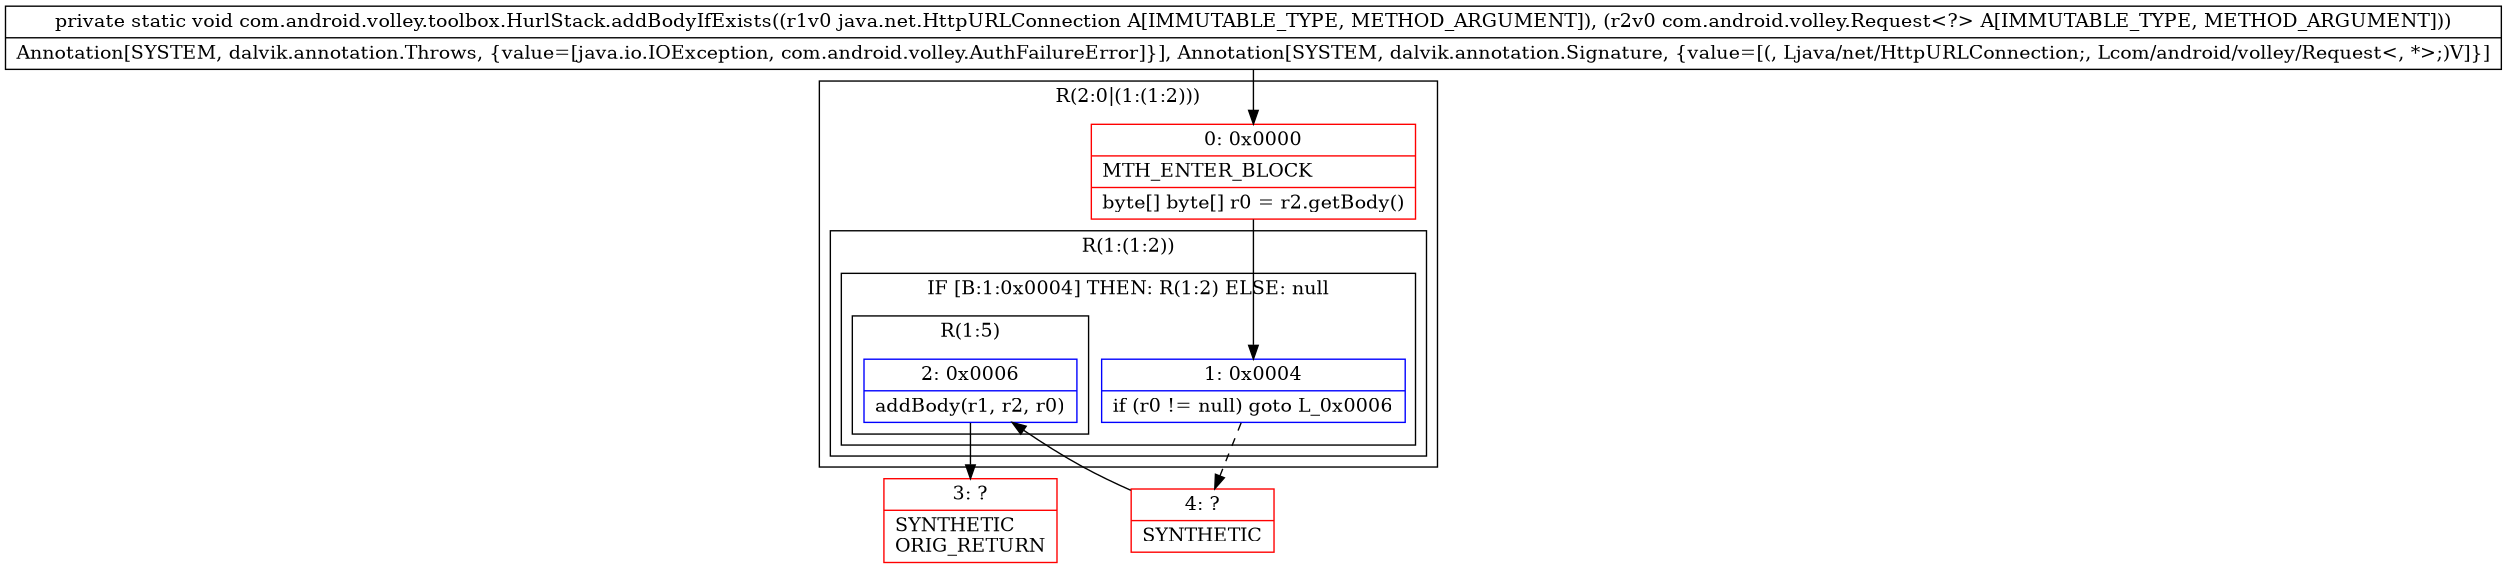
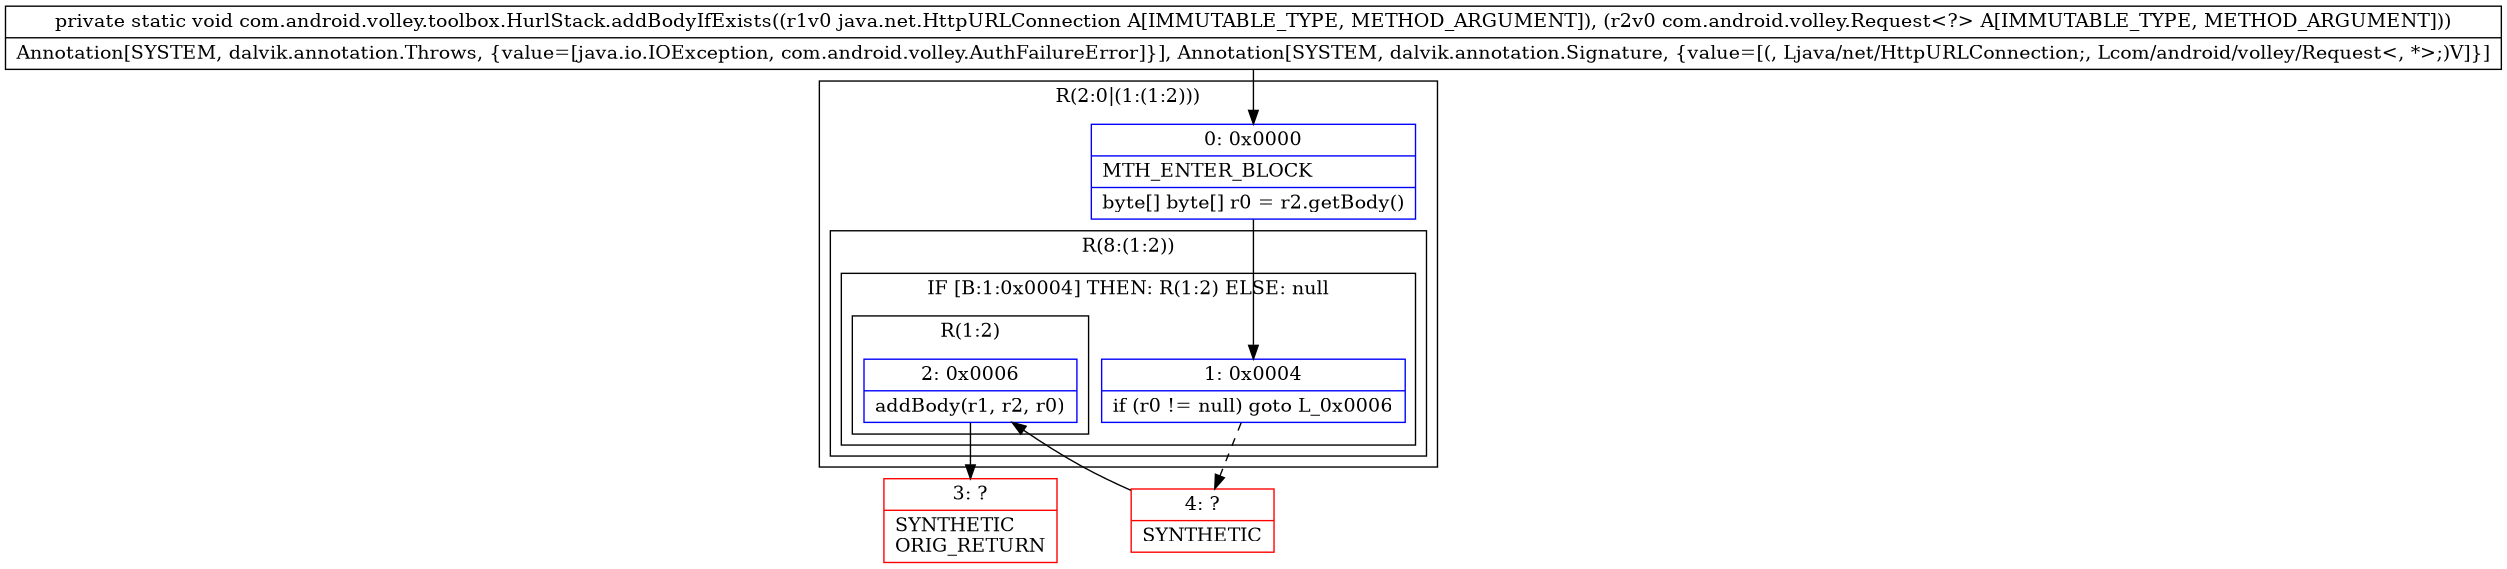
(1253, 172) -> (1253, 172)
(1128, 247) -> (1128, 247)
(970, 332) -> (970, 332)
